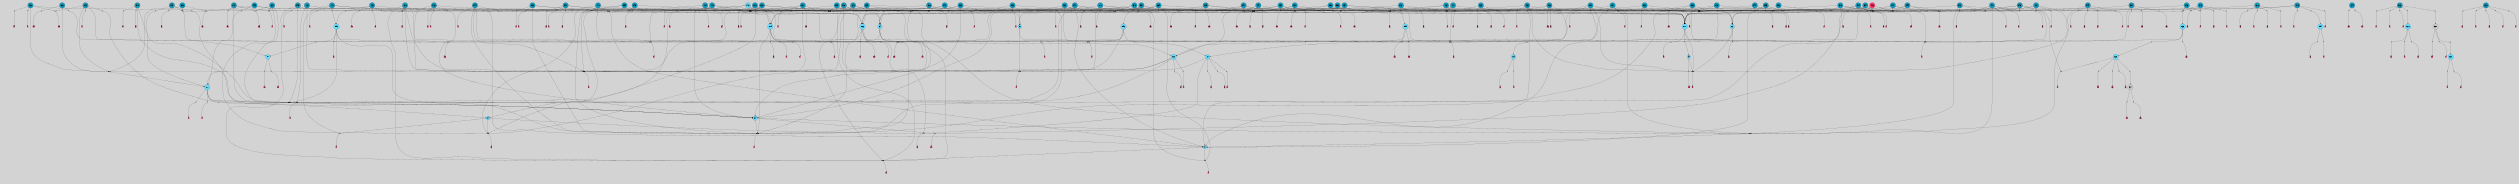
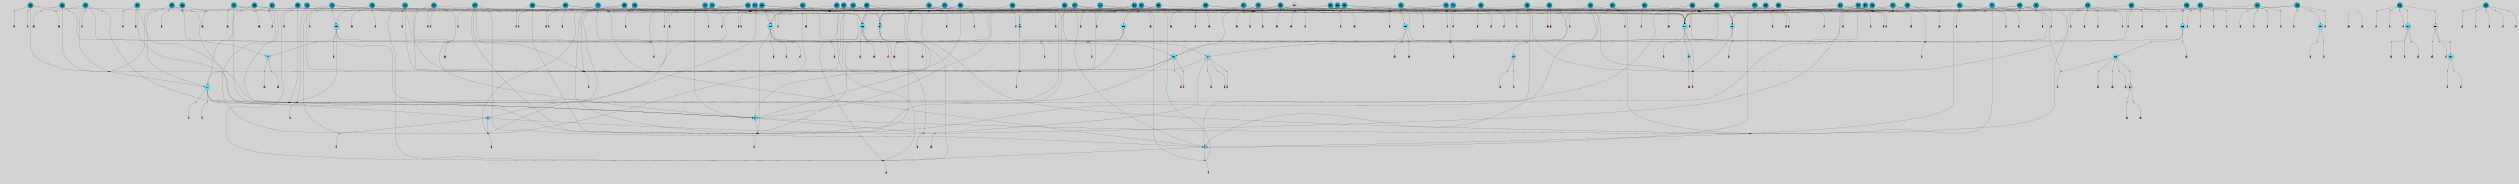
(748, 5) -> (748, 5)
(1295, 5) -> (1295, 5)
(1872, 5) -> (1872, 5)
(2352, 5) -> none
